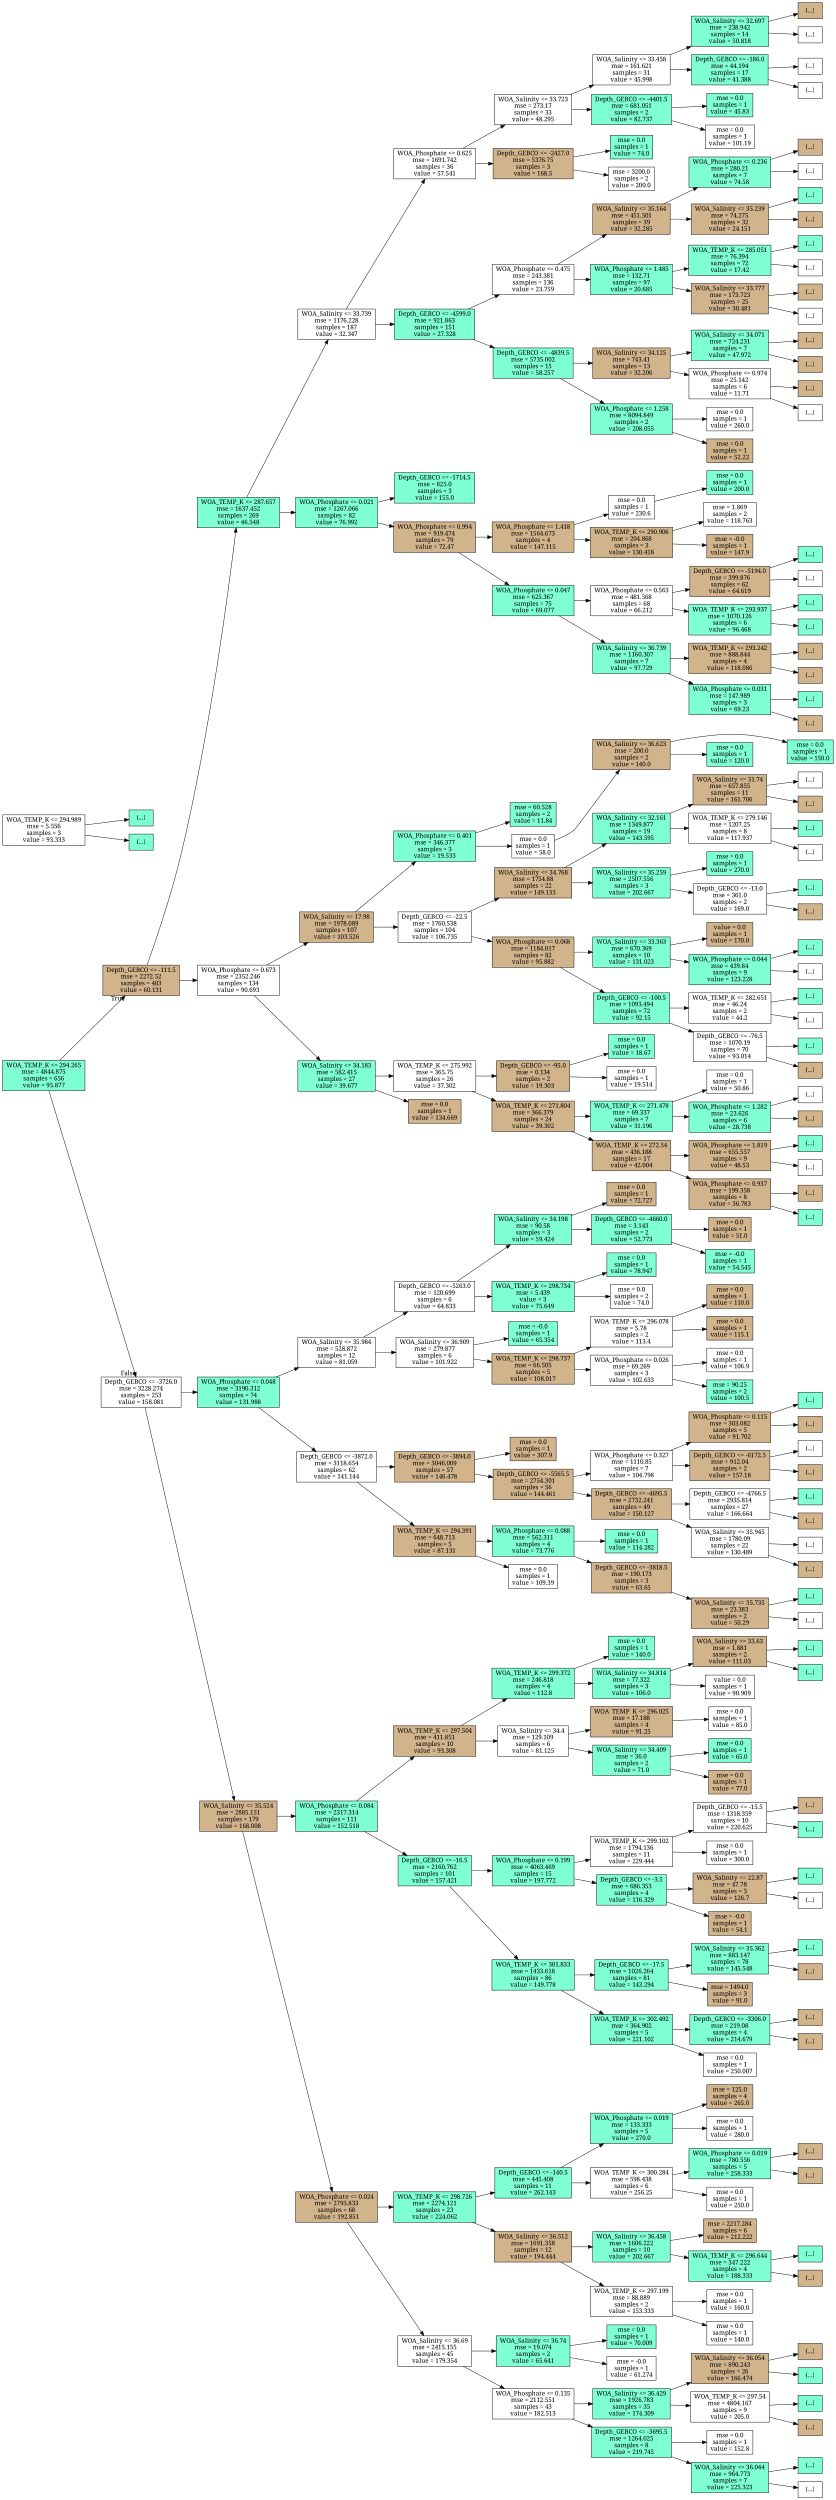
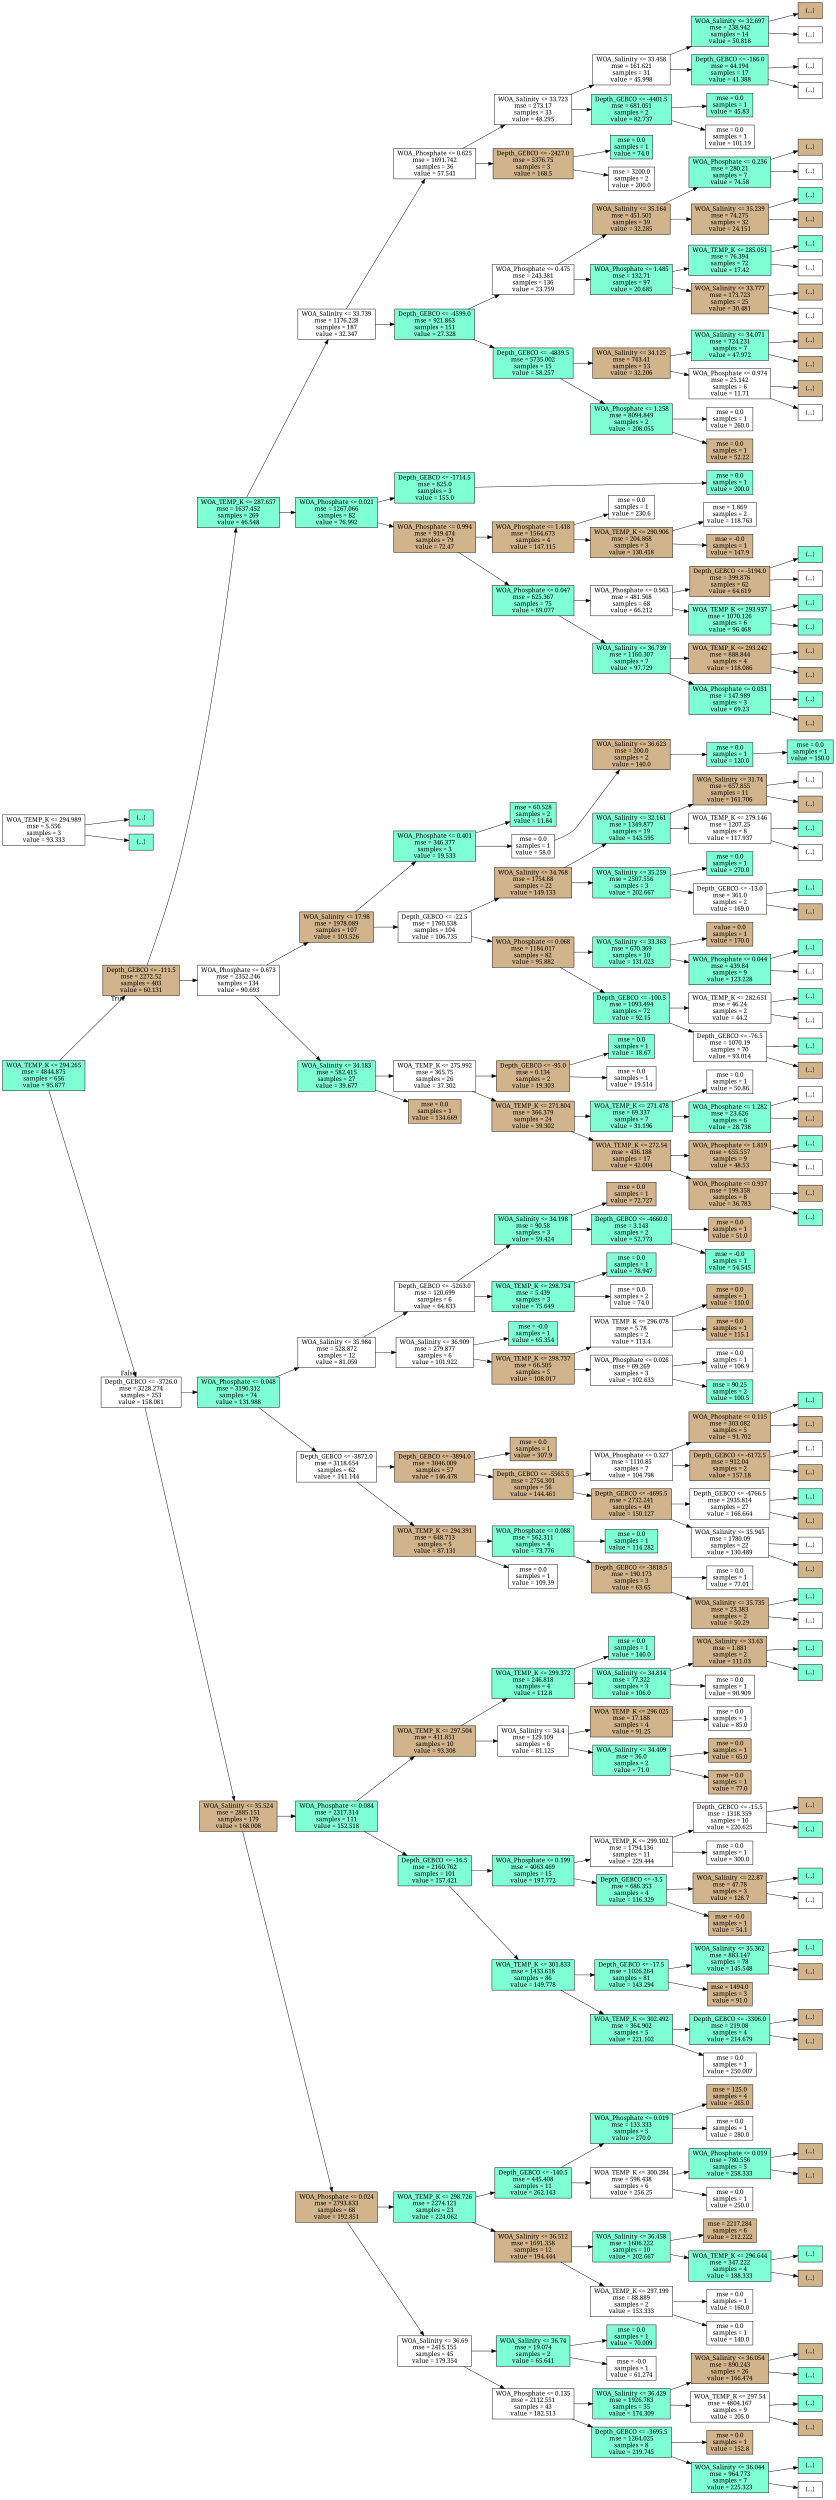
(678, 495) -> (588, 485)
(726, 734) -> (768, 753)
(533, 1296) -> (533, 1296)
none -> (730, 1578)
(730, 1687) -> (730, 1687)
(730, 1750) -> (730, 1750)
(730, 2442) -> (730, 2442)
